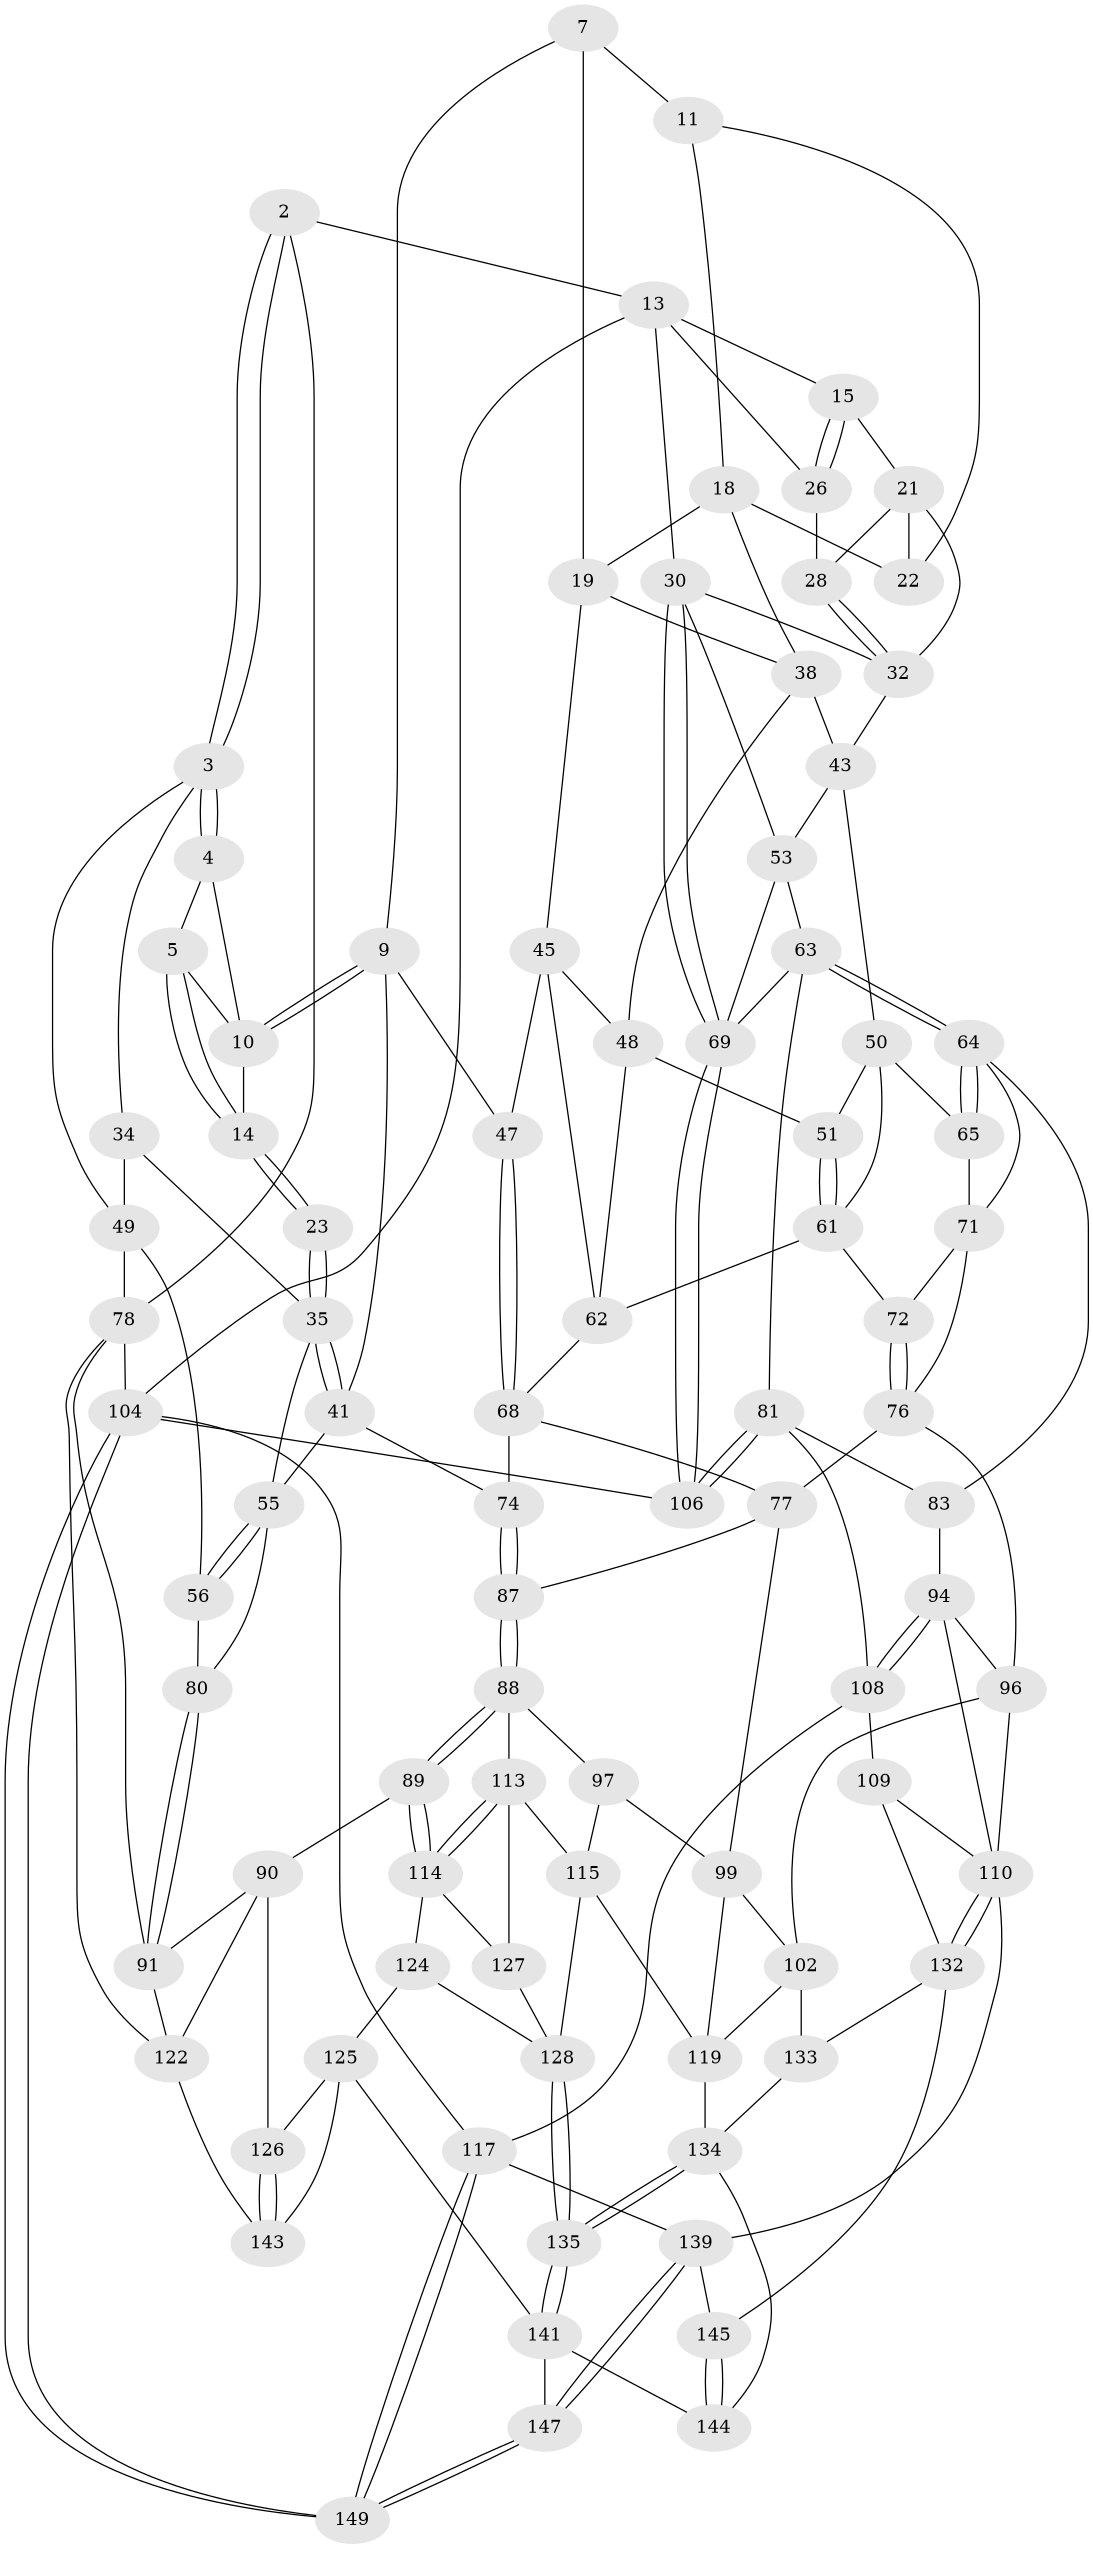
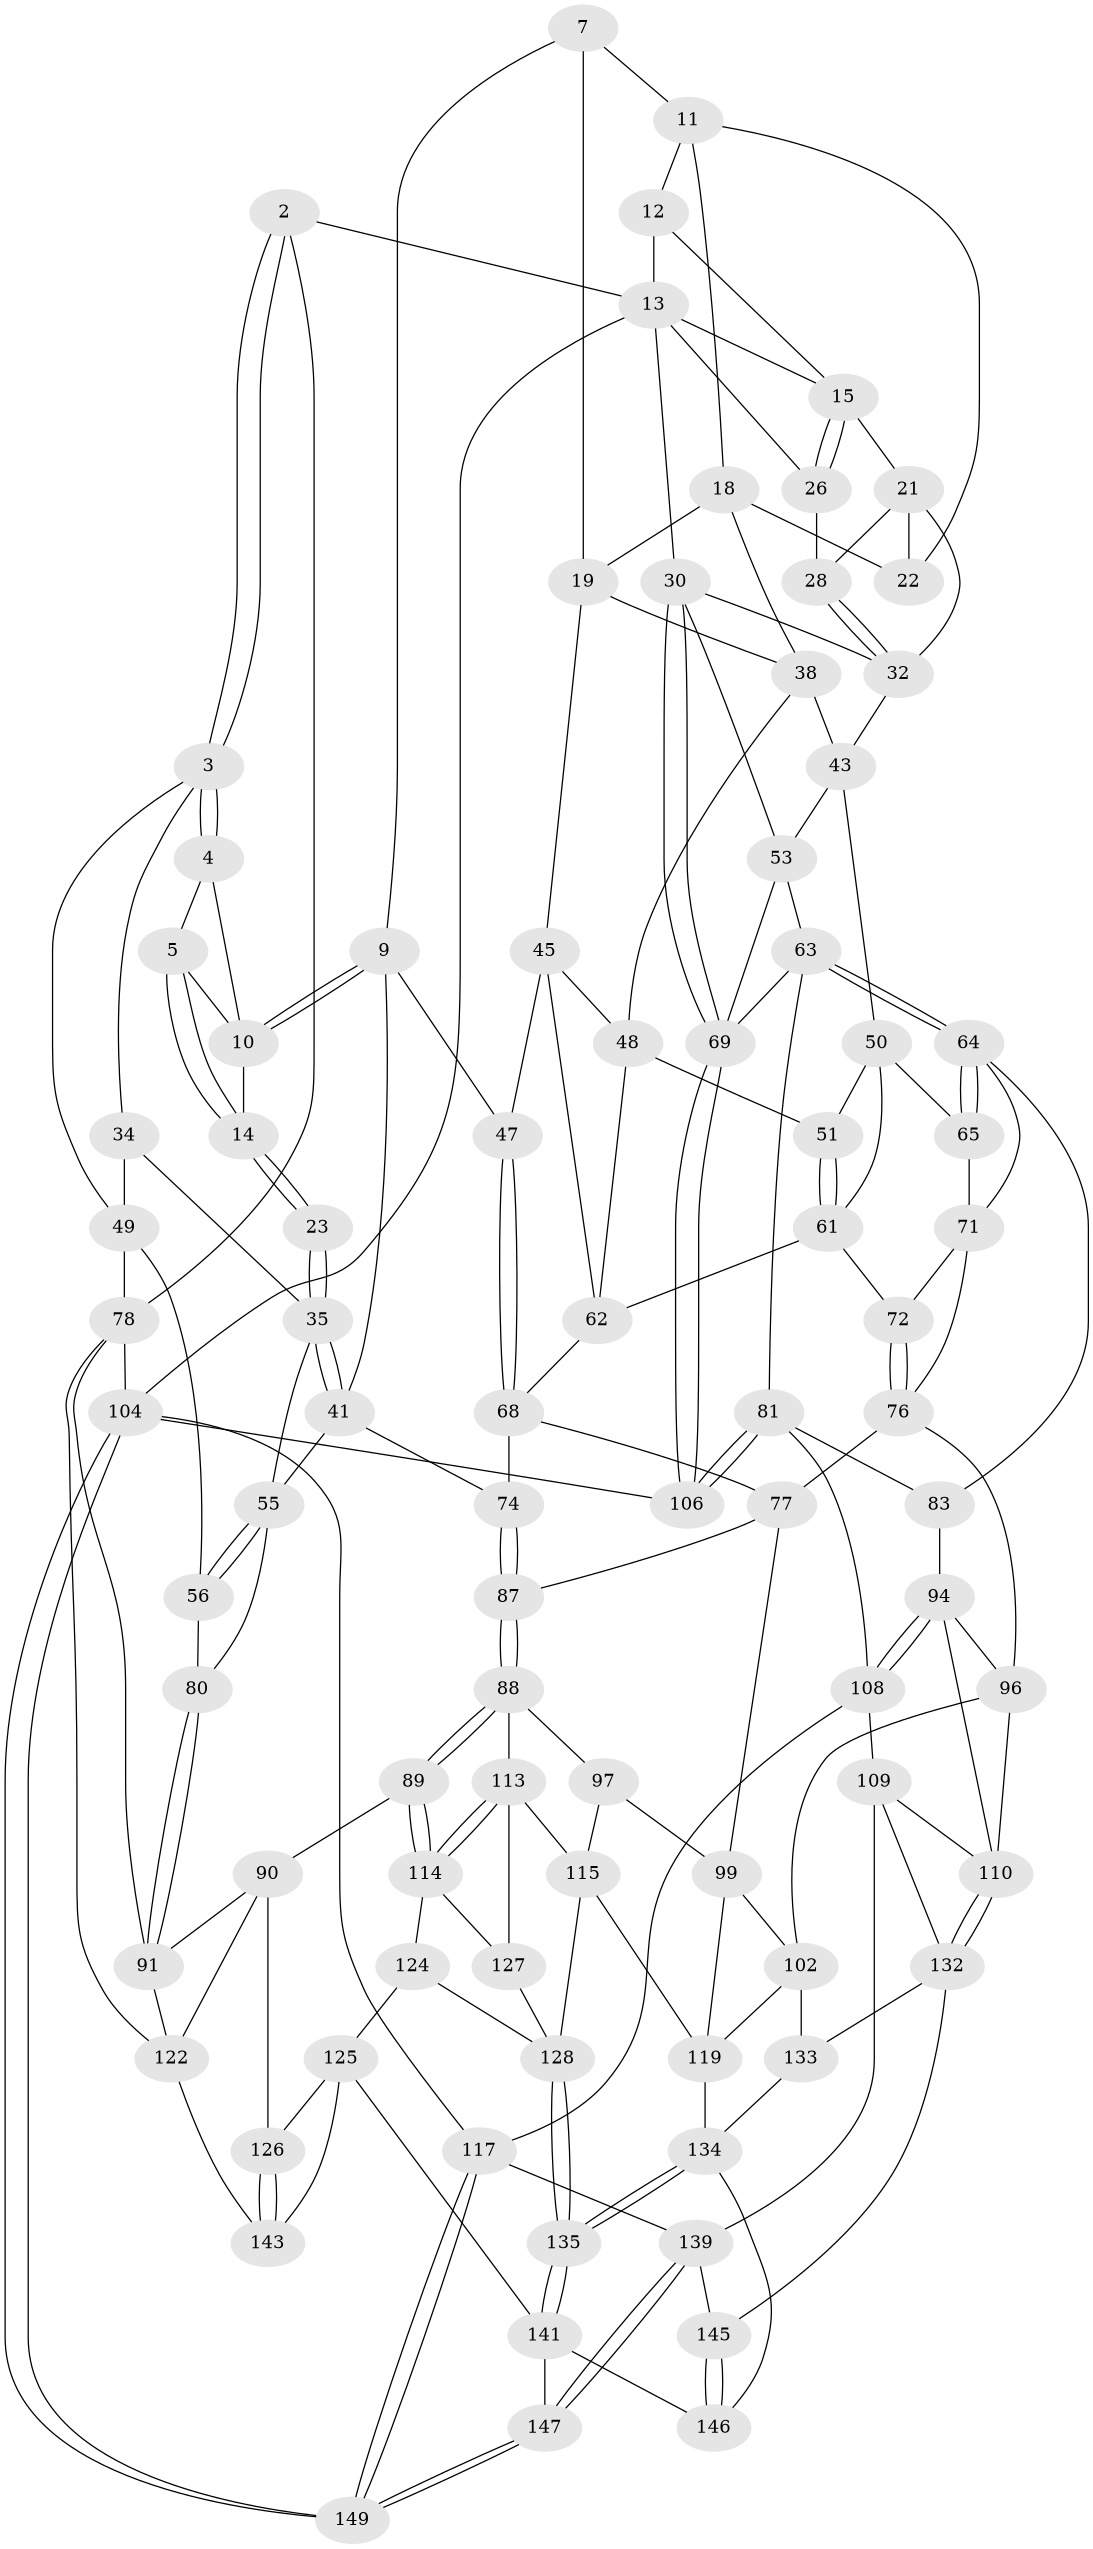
none -> (654, 213)
(940, 2127) -> (874, 2051)
(714, 2428) -> (714, 2428)
